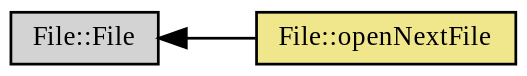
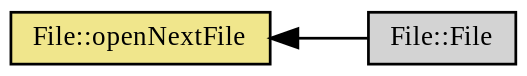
(221, 38) -> (333, 38)
